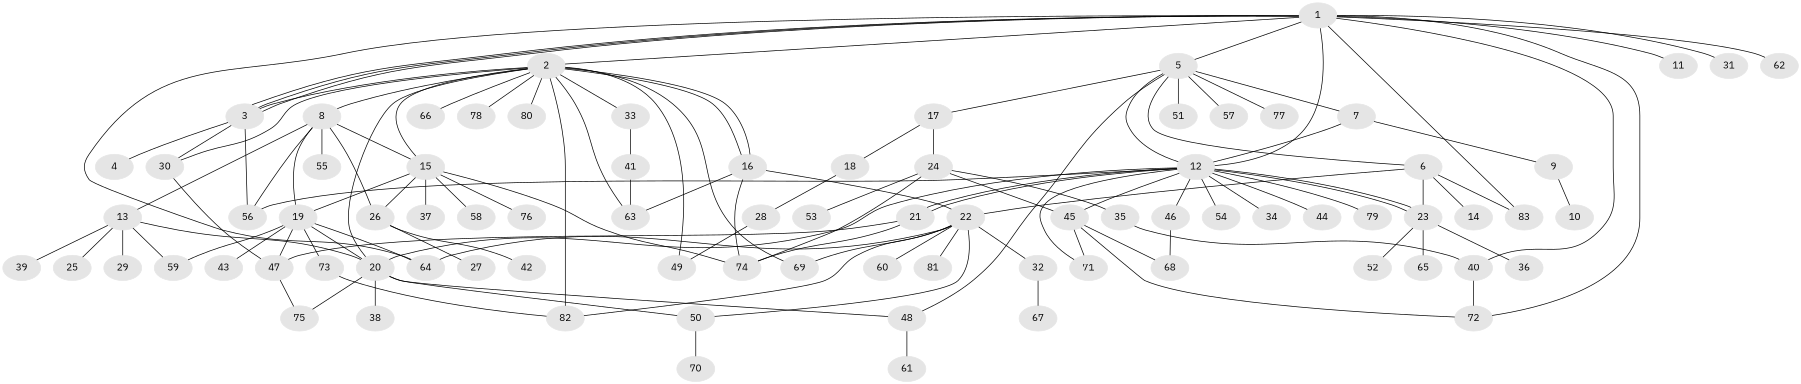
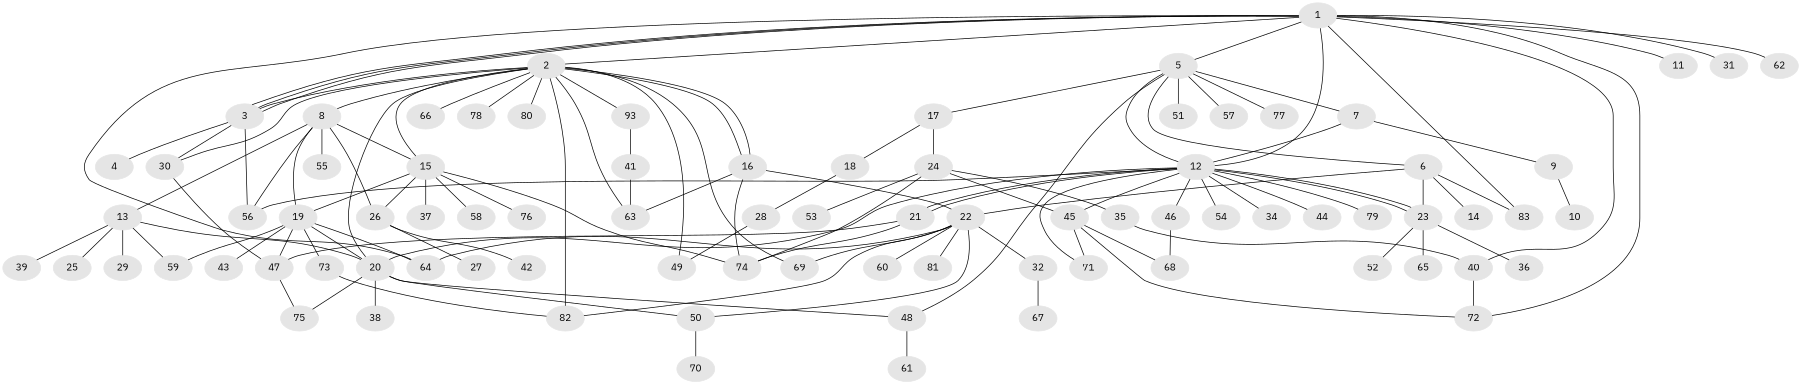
(631, 116) -> (631, 116)
